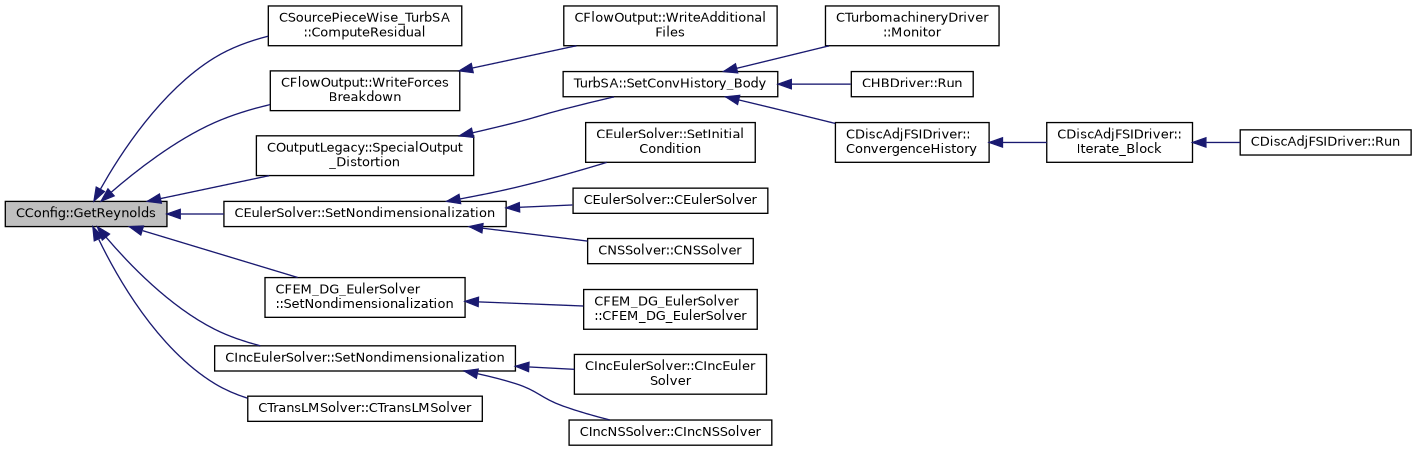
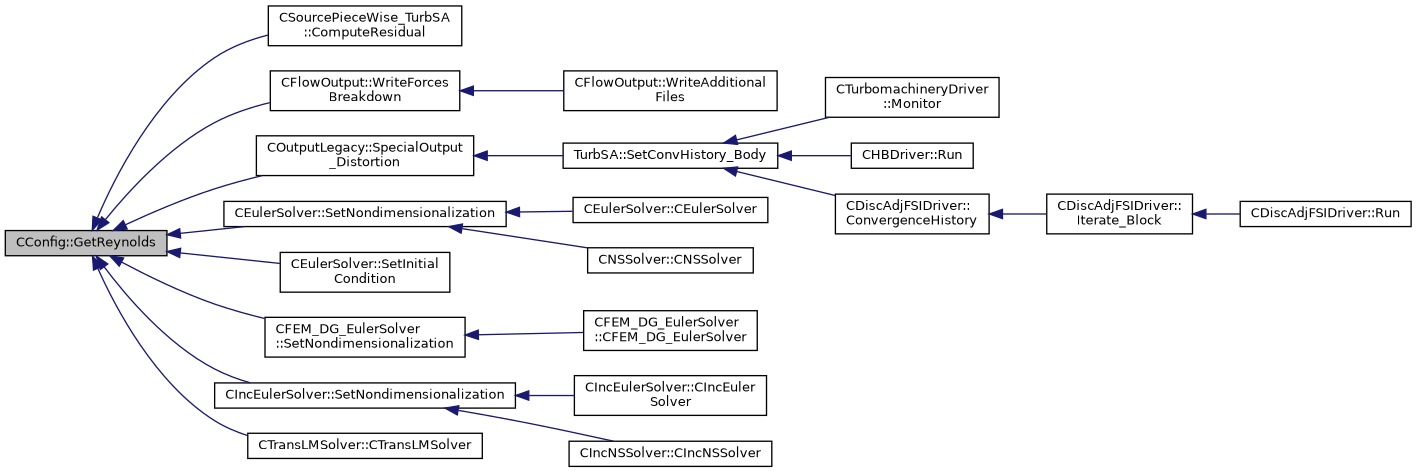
(534, 183) -> (230, 258)
